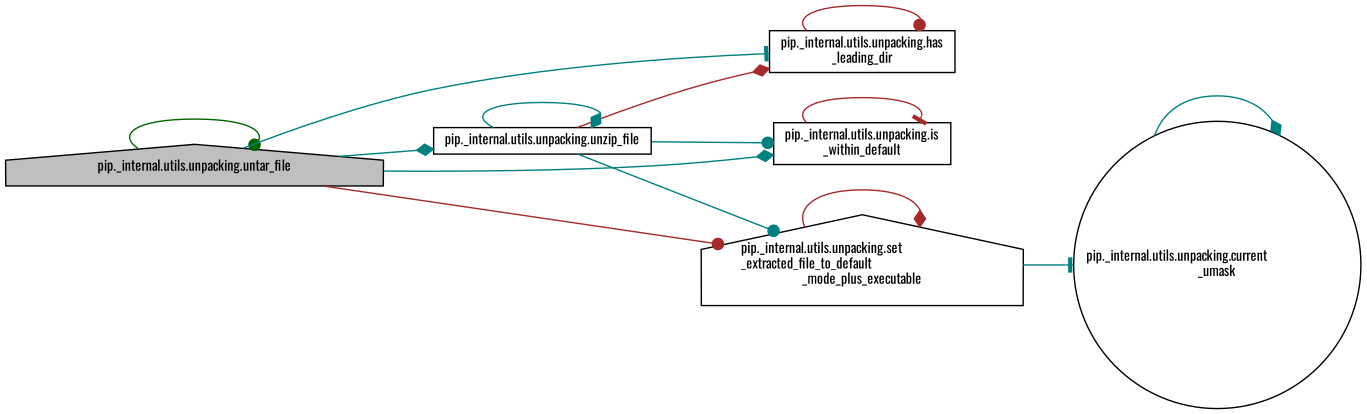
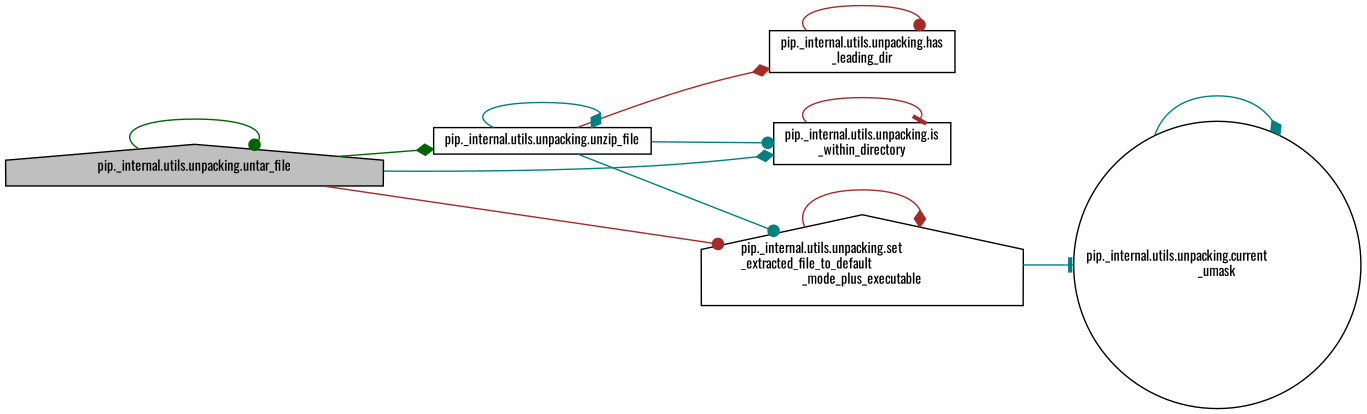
(498, 78) -> none
(862, 144) -> (862, 144)
(378, 153) -> (378, 153)
